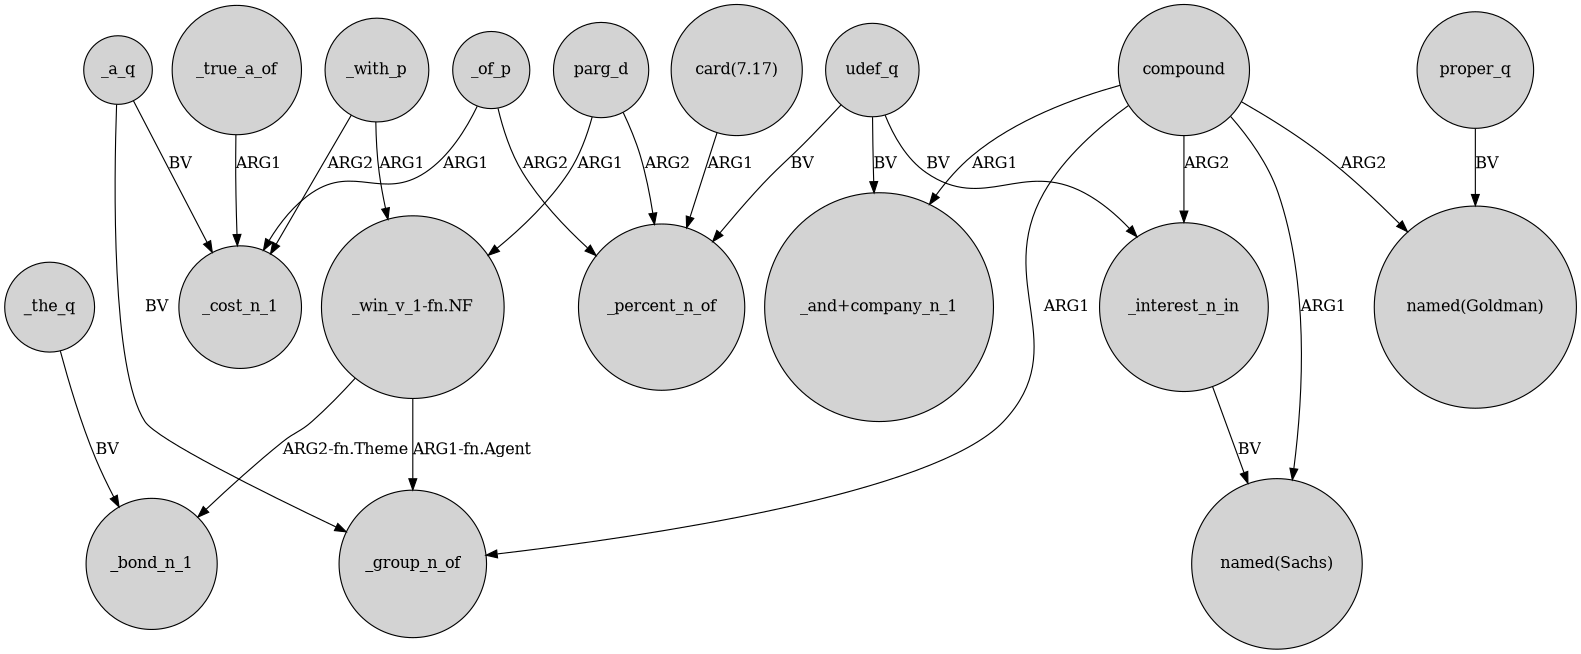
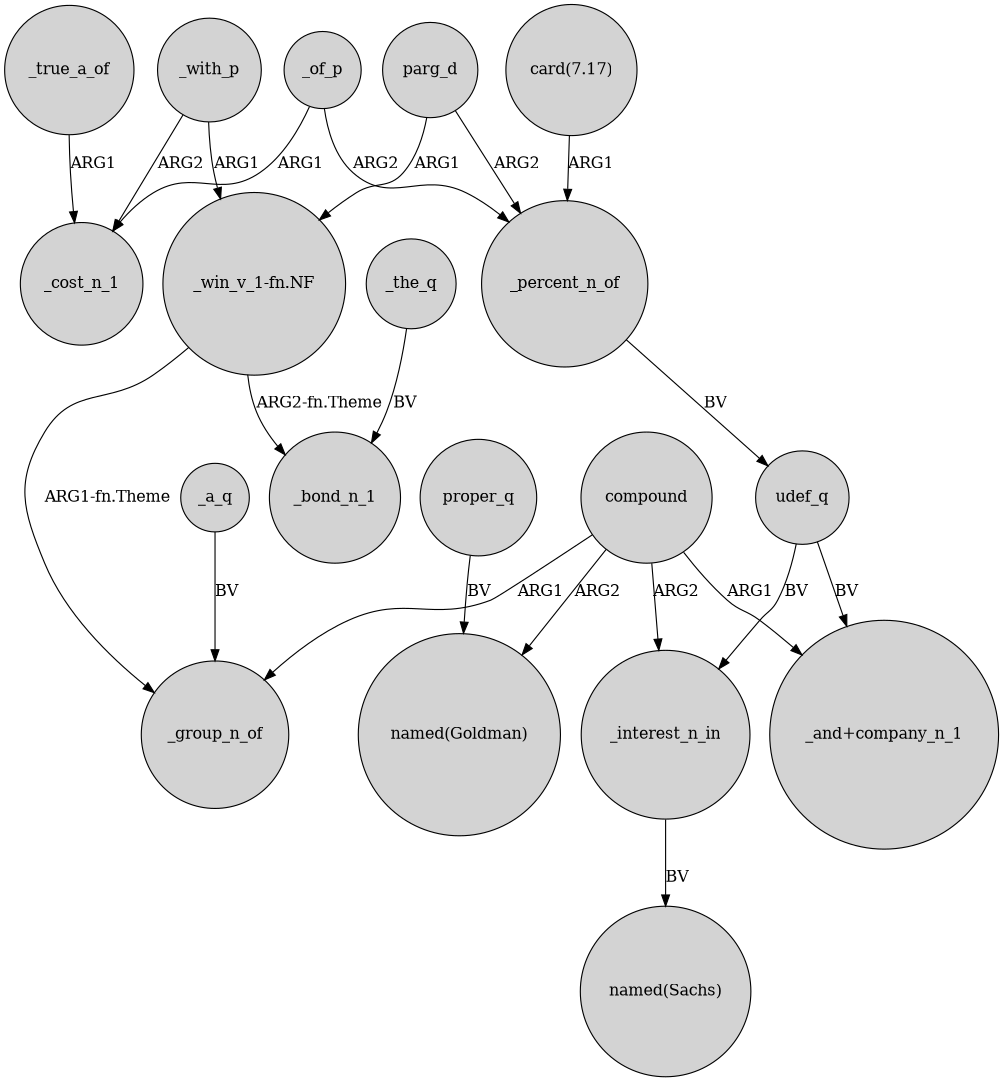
(779, 167) -> (693, 399)
(170, 172) -> none
(1297, 284) -> none
(472, 450) -> (107, 498)
